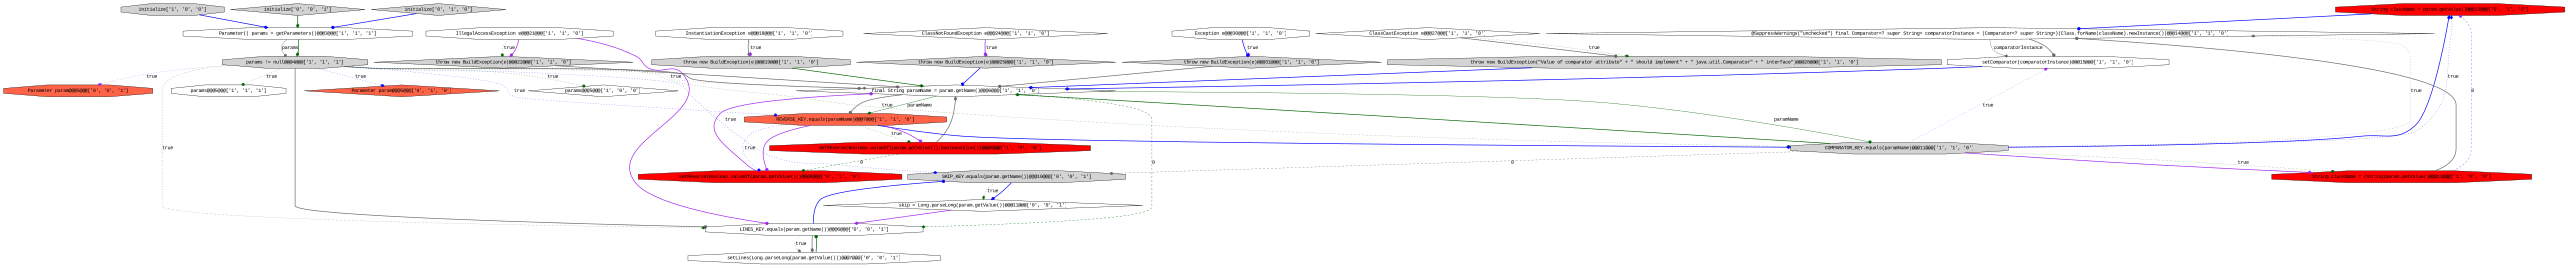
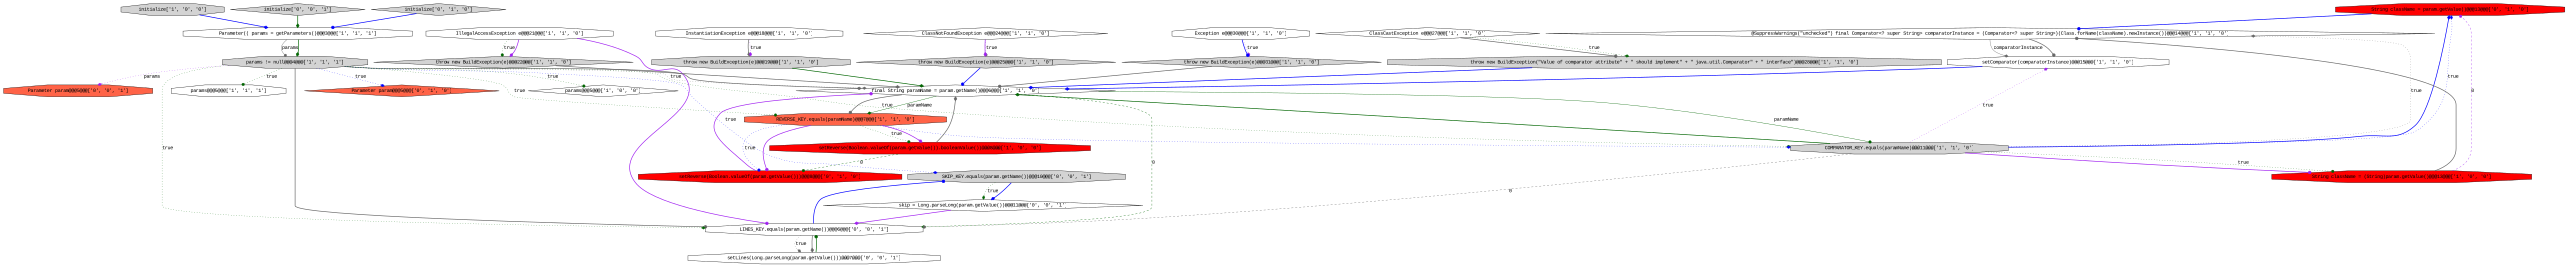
(152, 77) -> (152, 77)
(558, 101) -> (558, 101)
(1332, 144) -> (1332, 144)
(1459, 162) -> (1389, 200)
